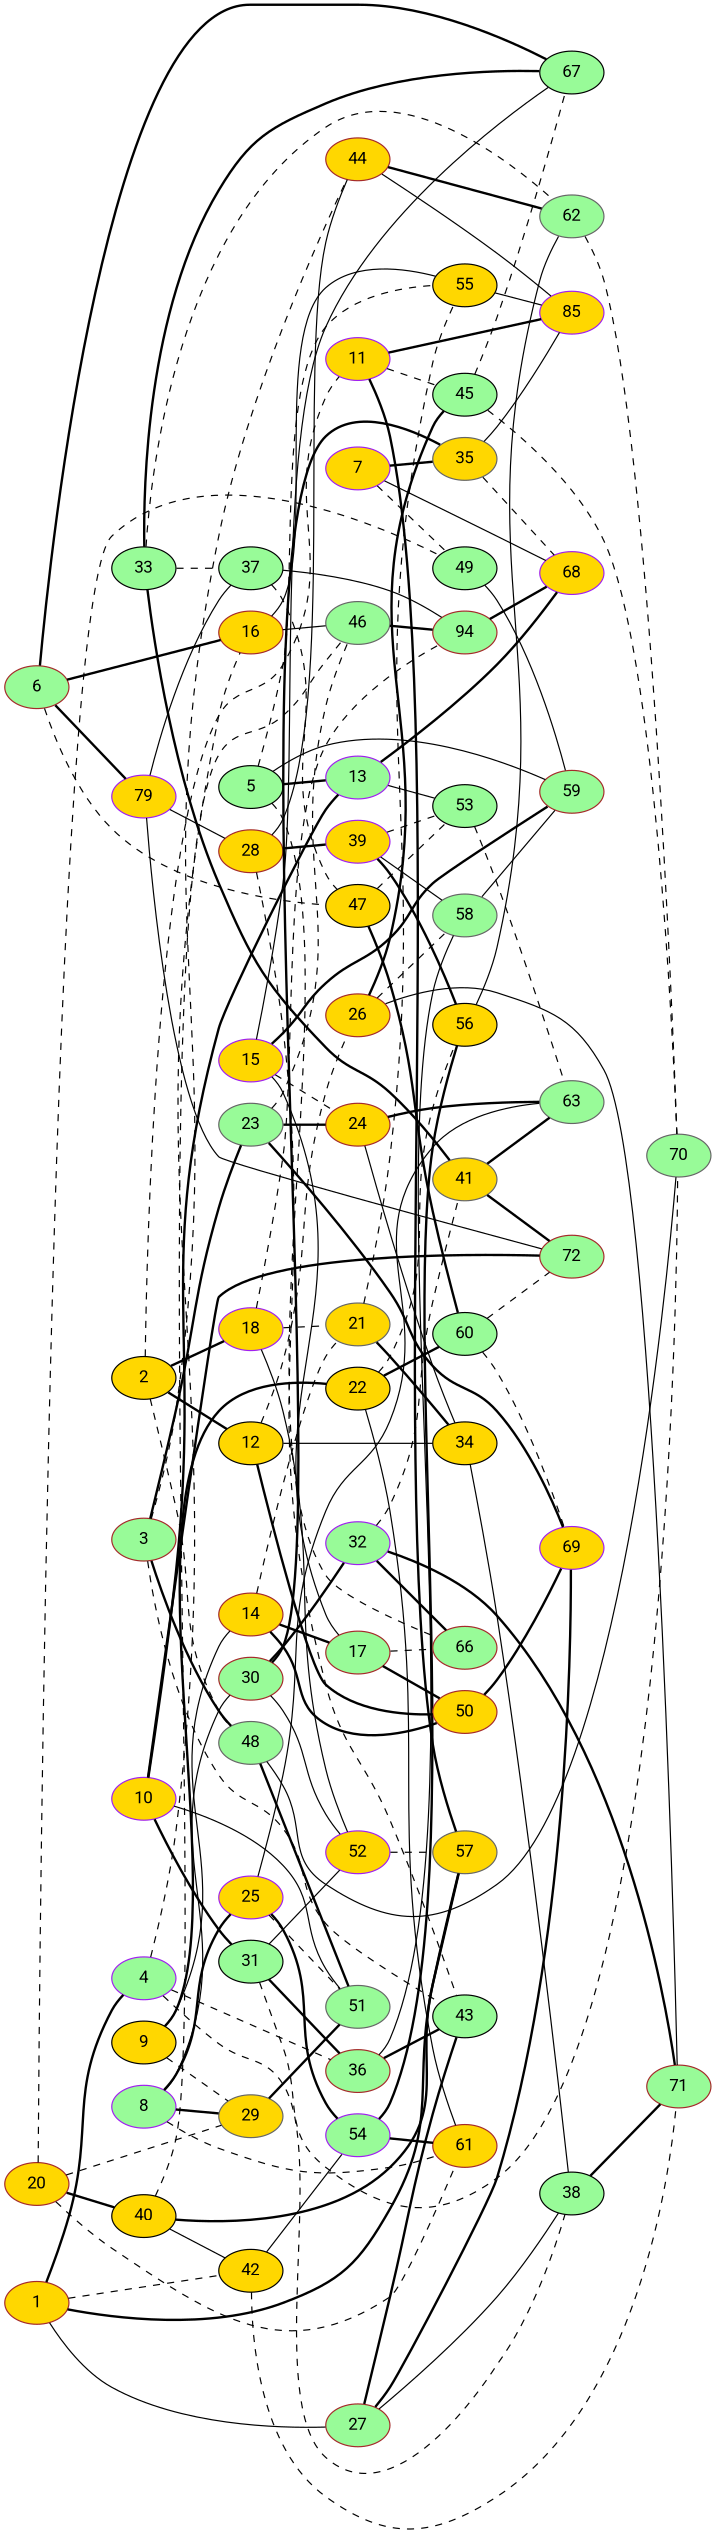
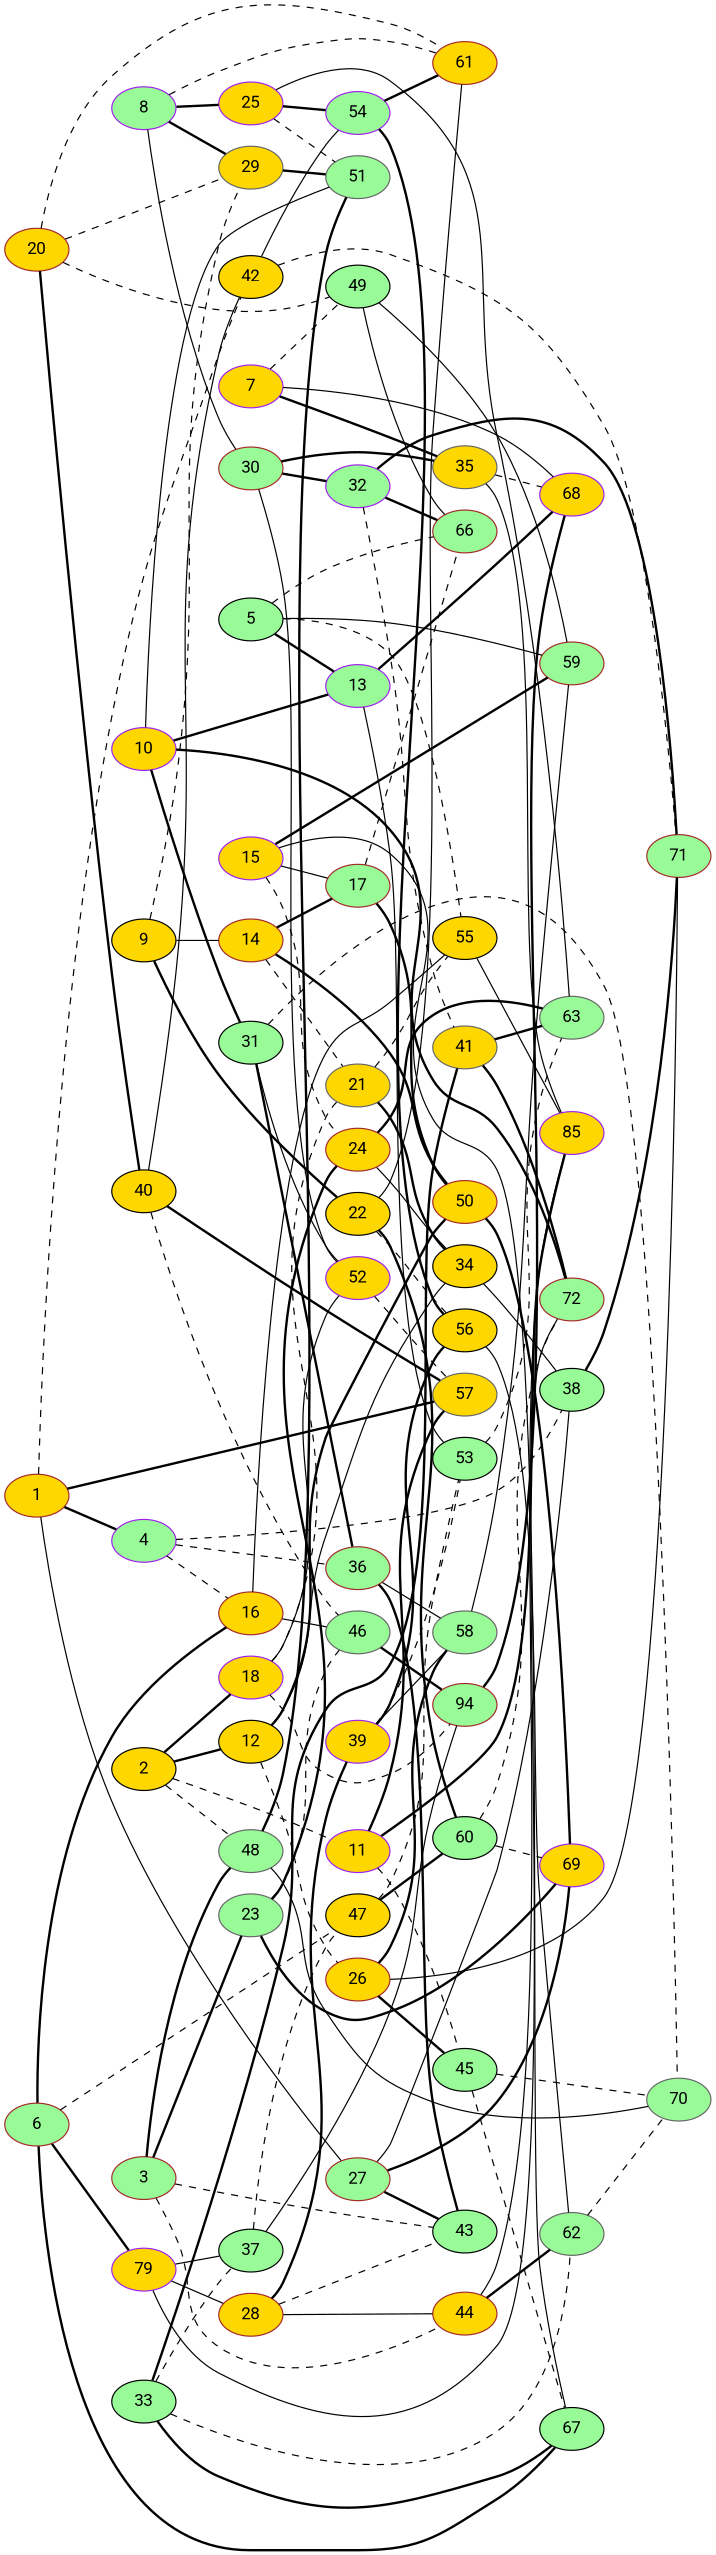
none -> (394, 416)
(410, 967) -> (414, 1848)
